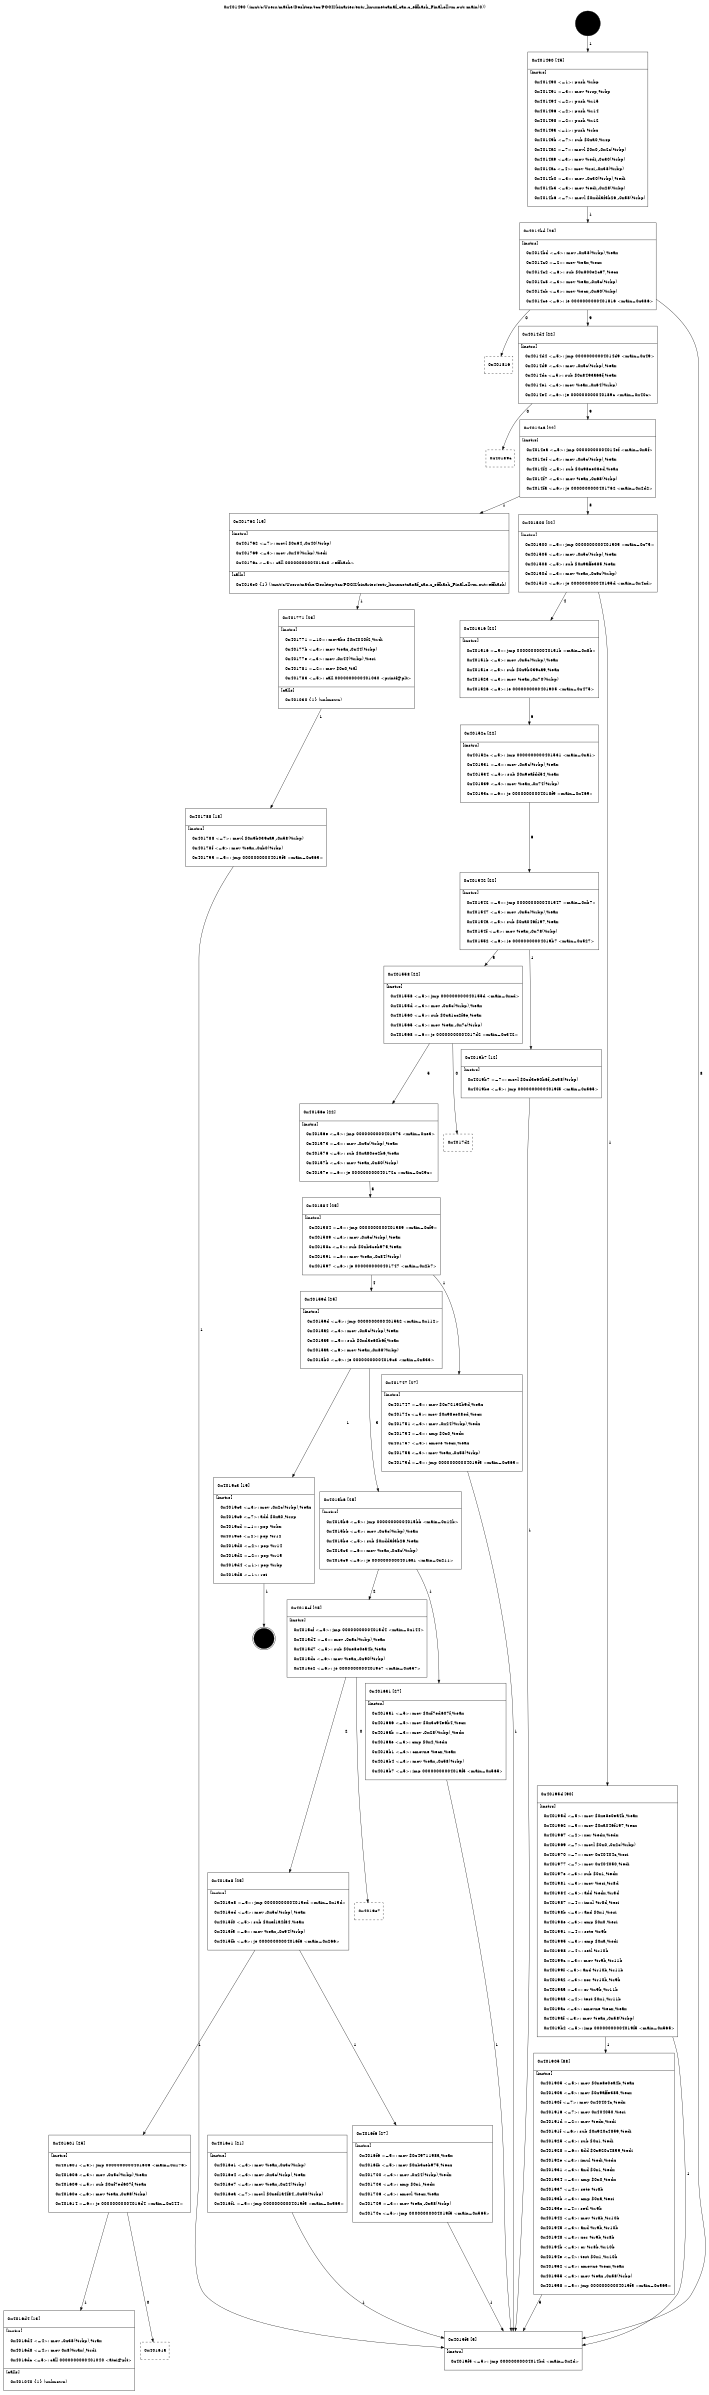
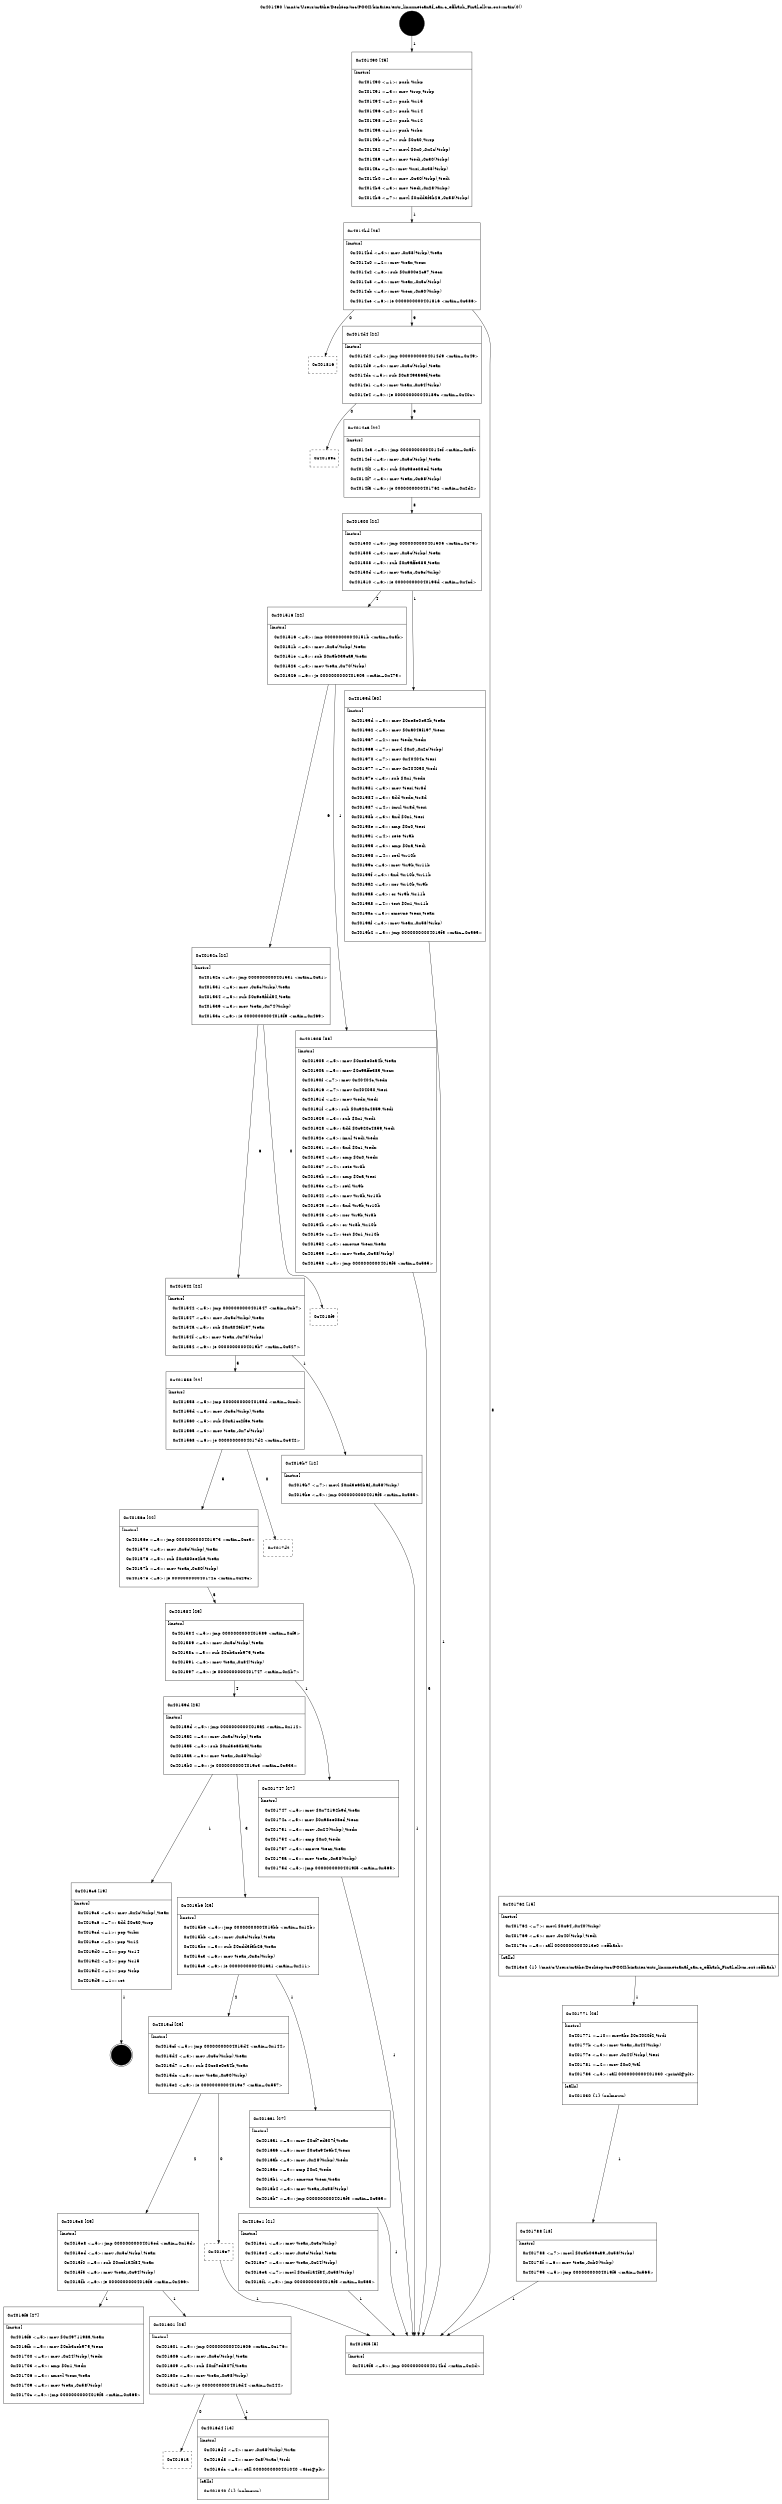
(501, 504) -> none
none -> (324, 1317)
(606, 2043) -> (334, 856)
(475, 2275) -> (285, 2305)
